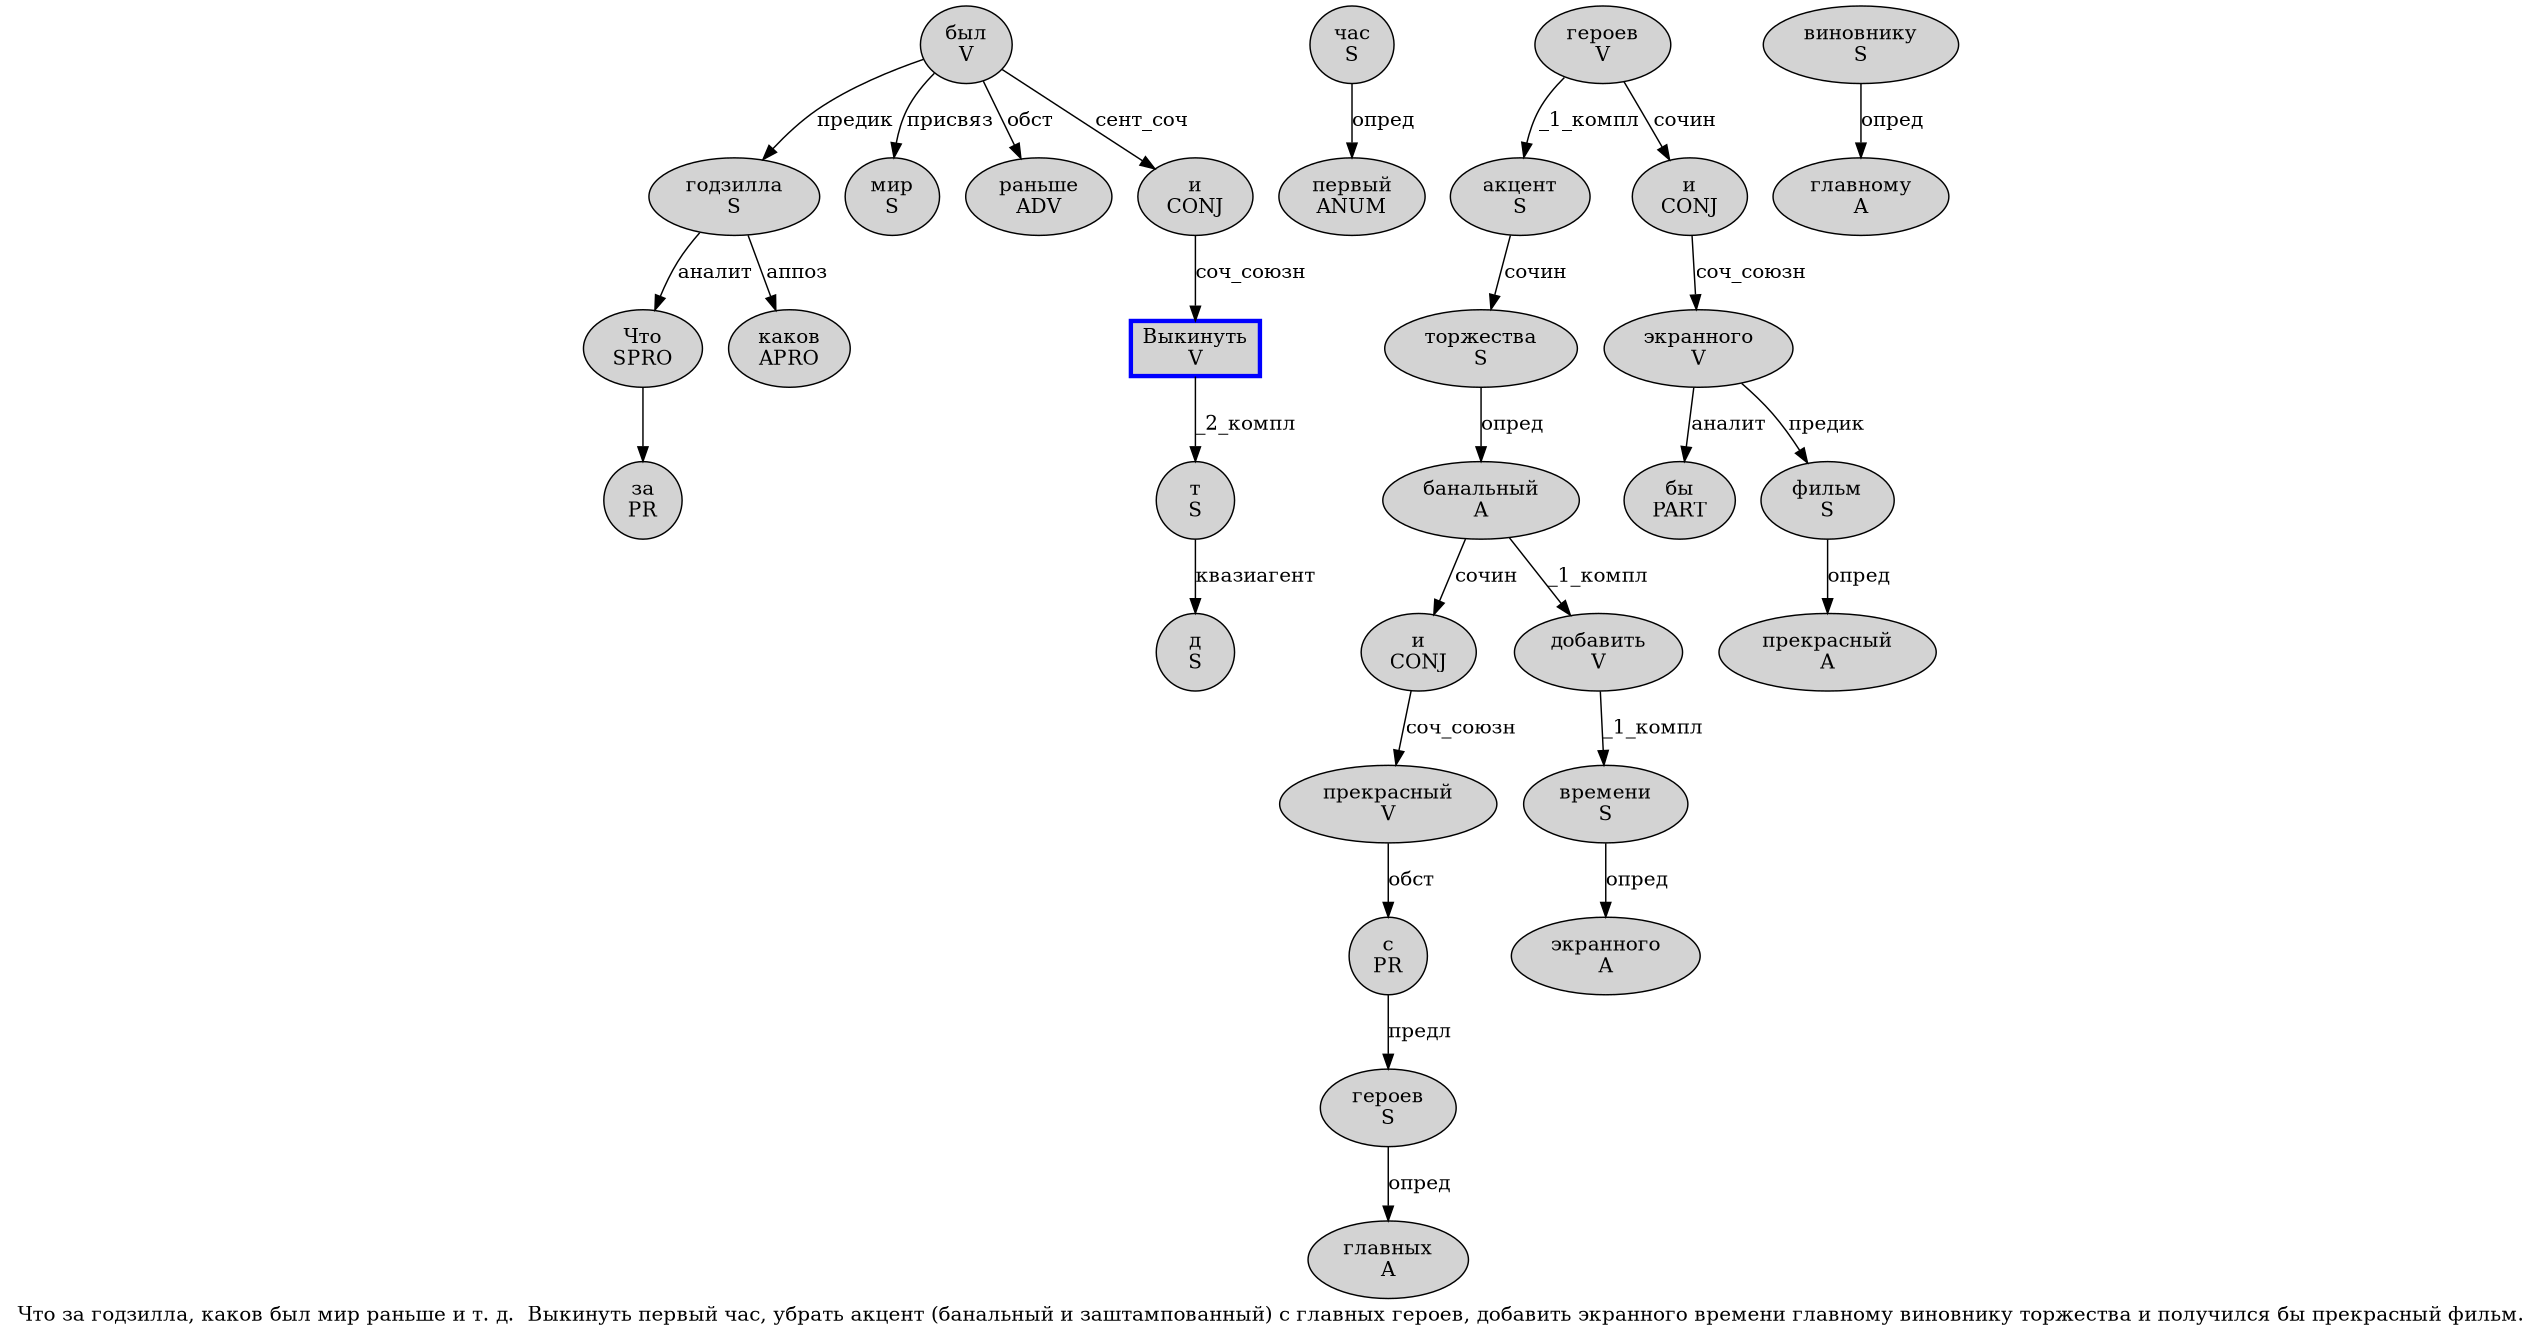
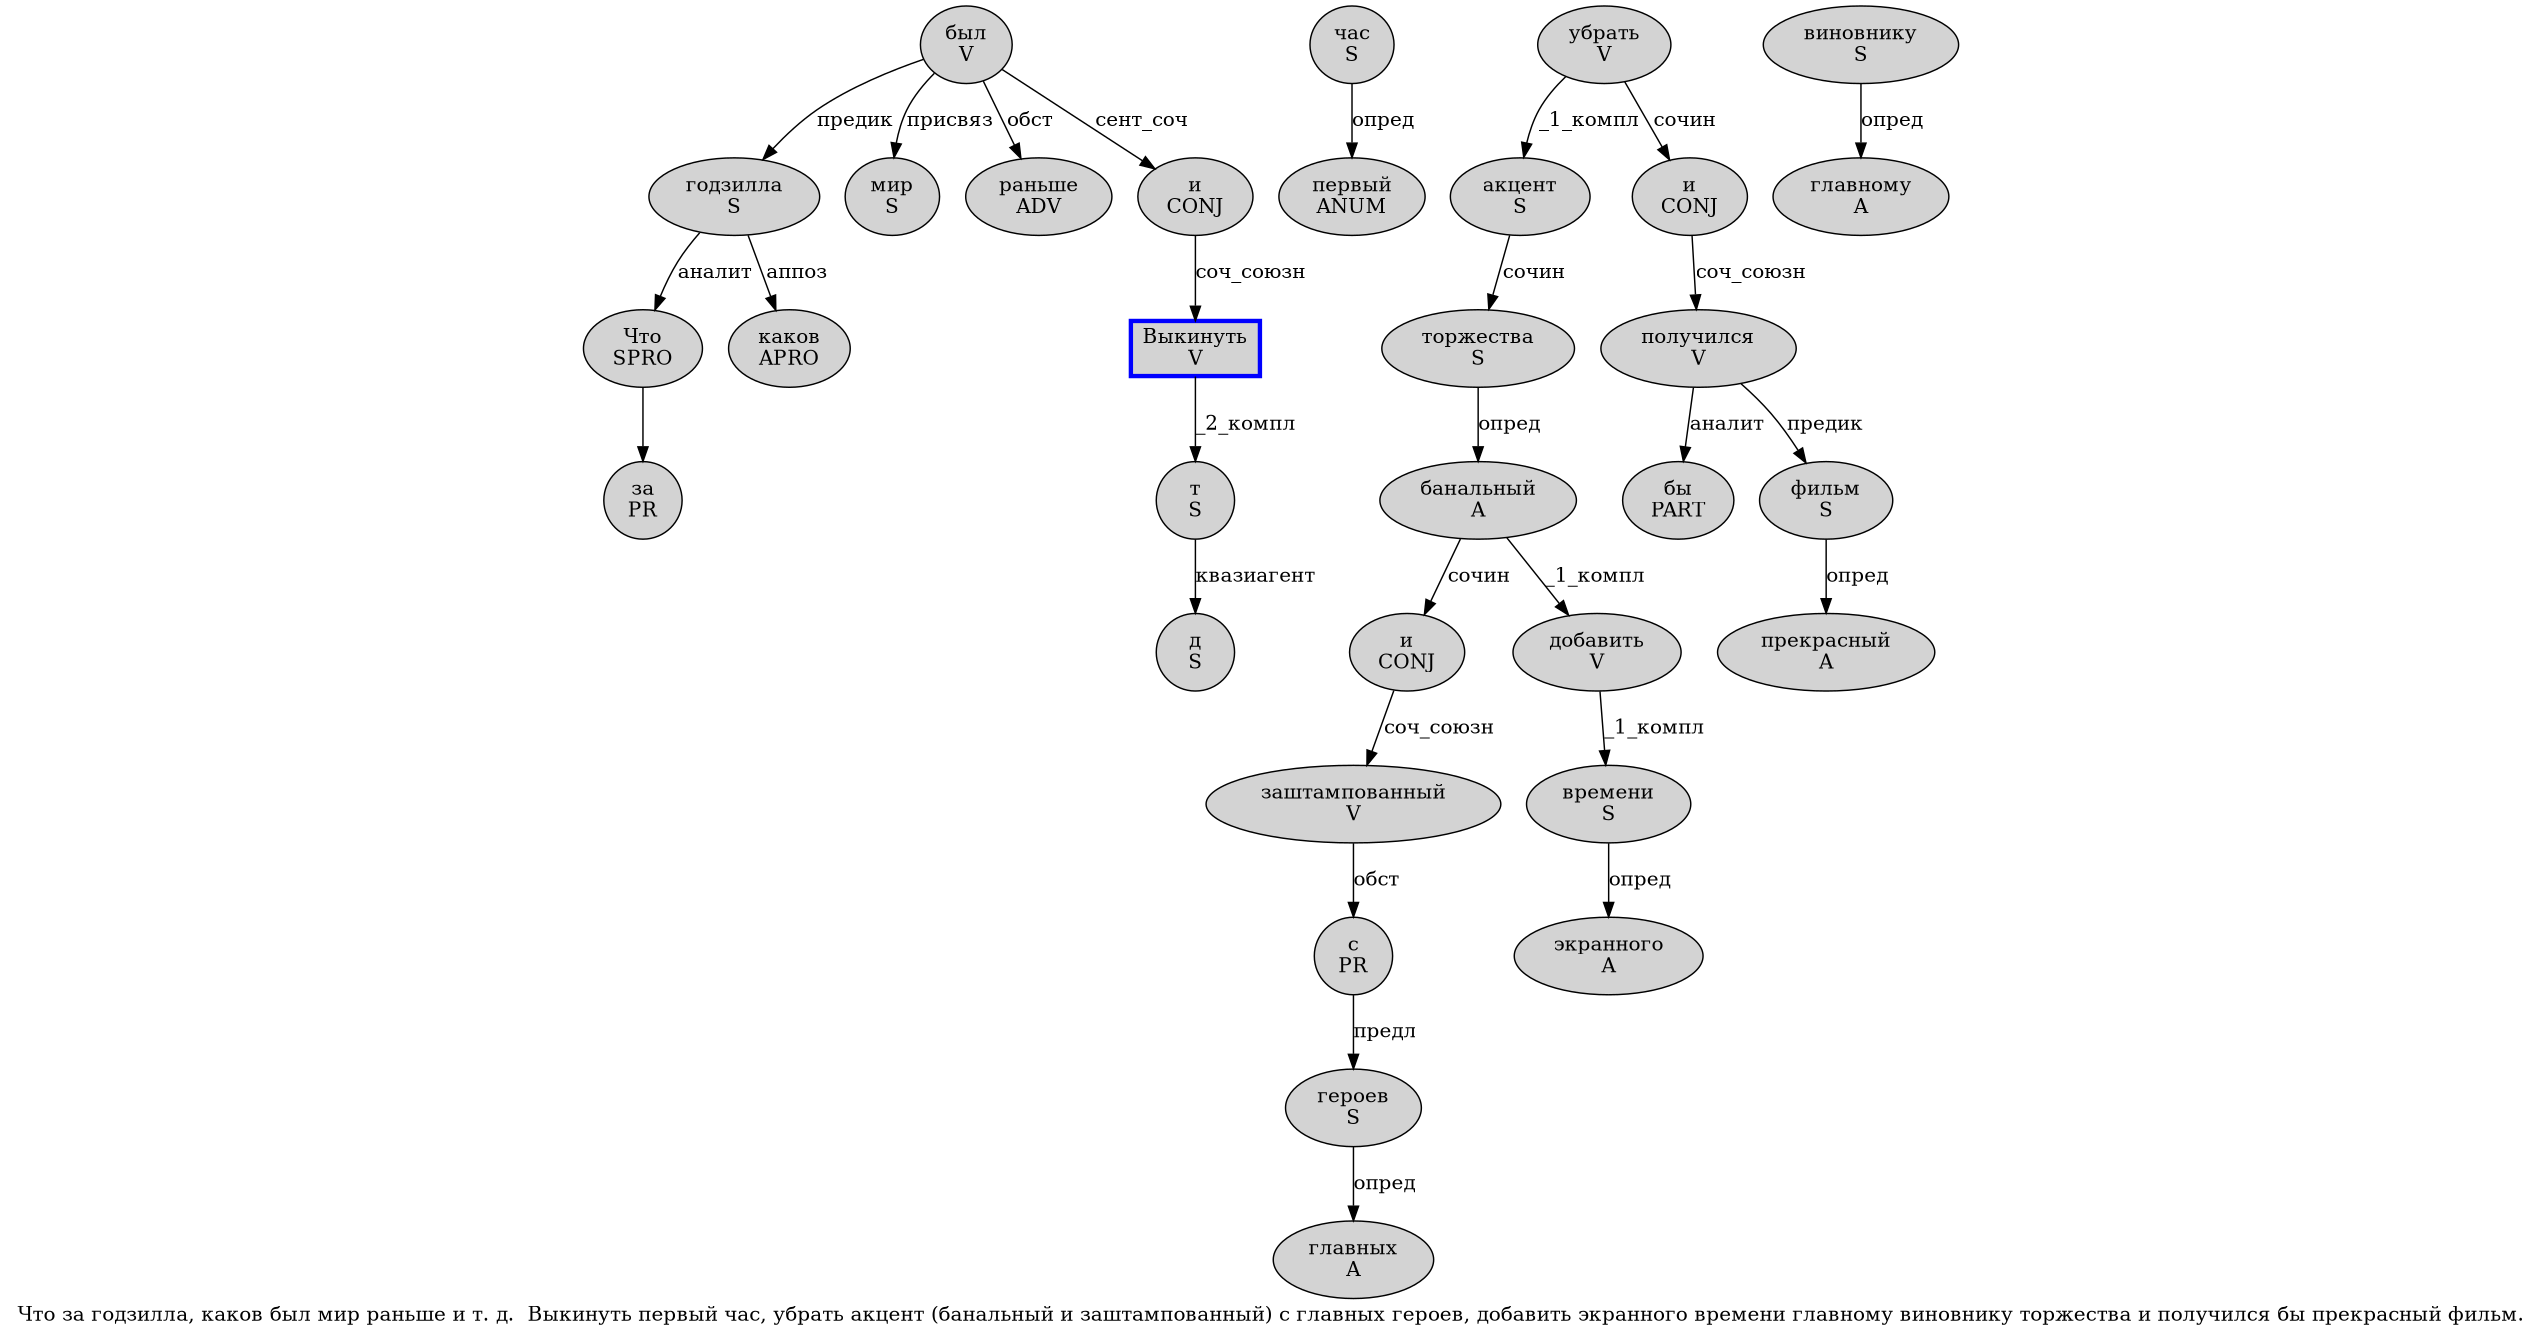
(1603, 45) -> (1604, 45)
(1699, 349) -> (1699, 349)
(1388, 804) -> (1353, 804)
